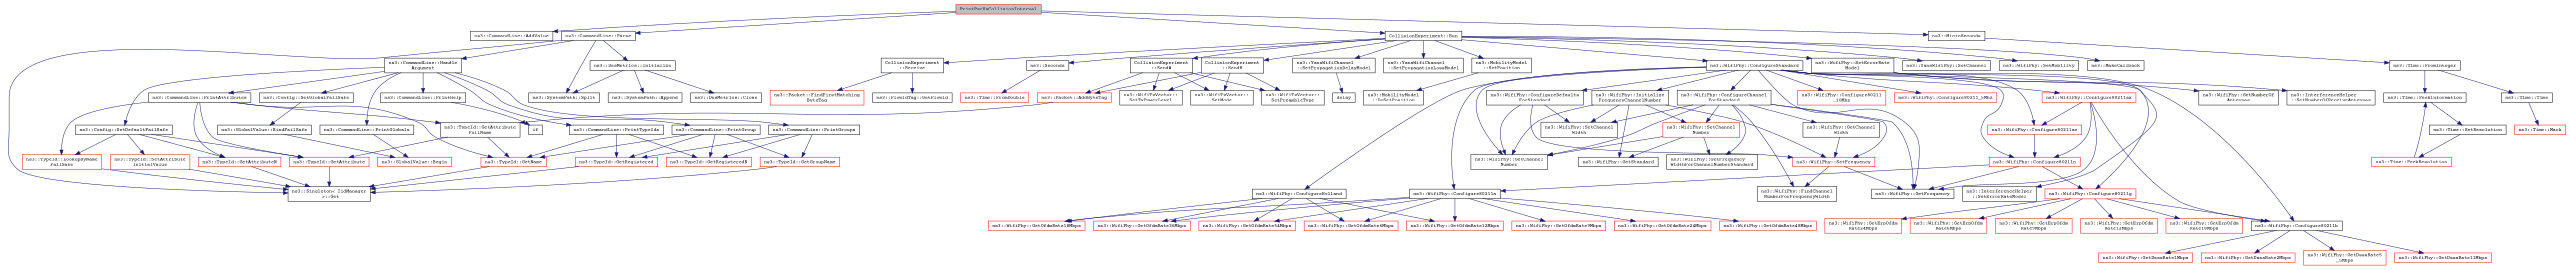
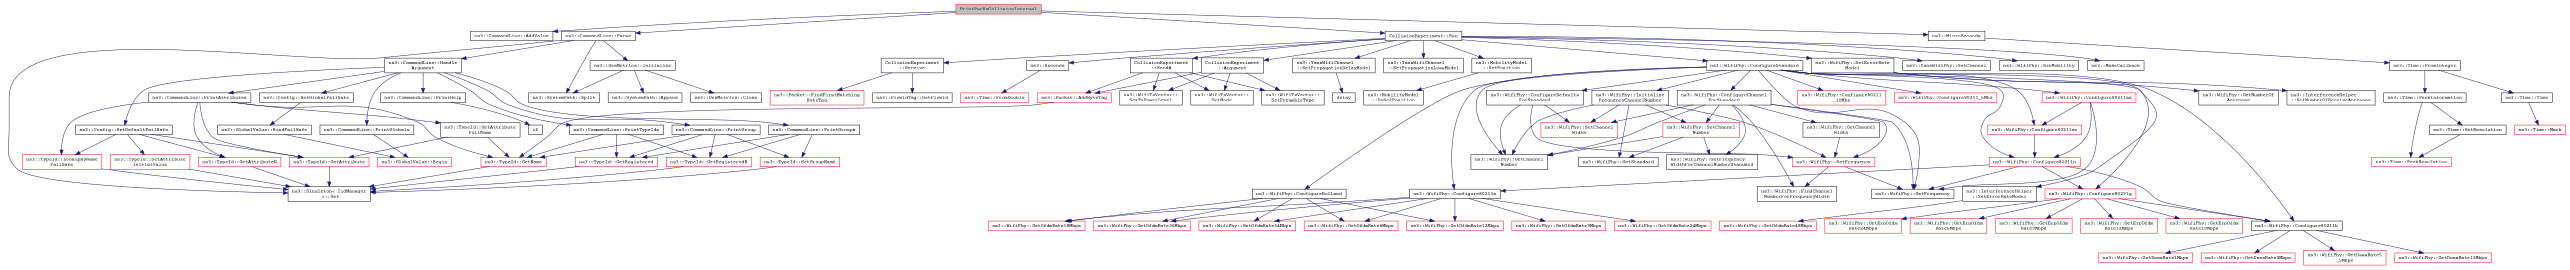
(1232, 66) -> (1232, 66)
(789, 114) -> (782, 109)
(1579, 130) -> (1579, 130)
(2421, 133) -> (2416, 127)
none -> (530, 181)
(2159, 187) -> (2163, 202)
(2090, 194) -> (2090, 194)
(1617, 208) -> (1883, 211)
